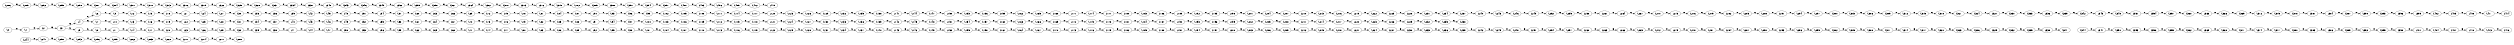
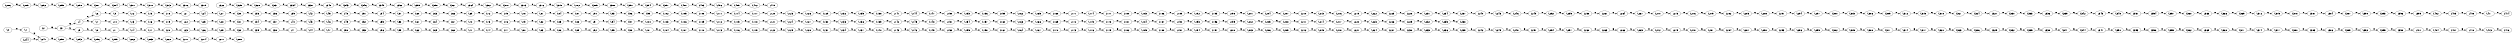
(212, 5) -> none
(34, 29) -> (34, 34)
none -> (2073, 30)
